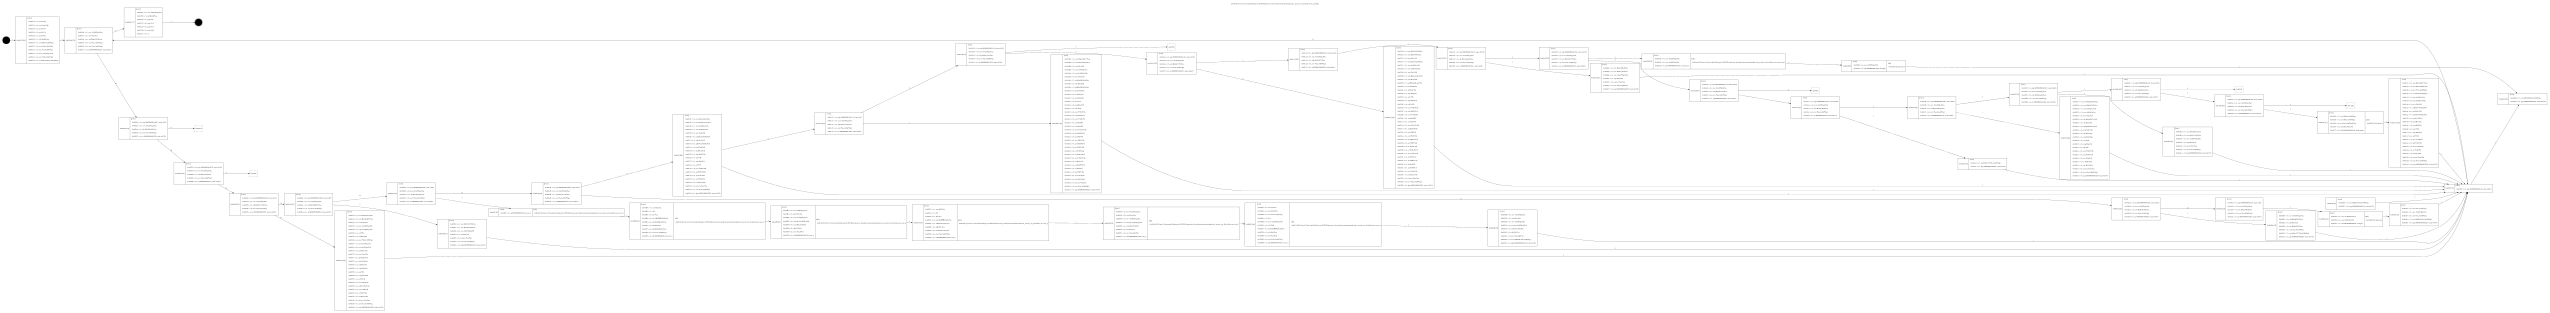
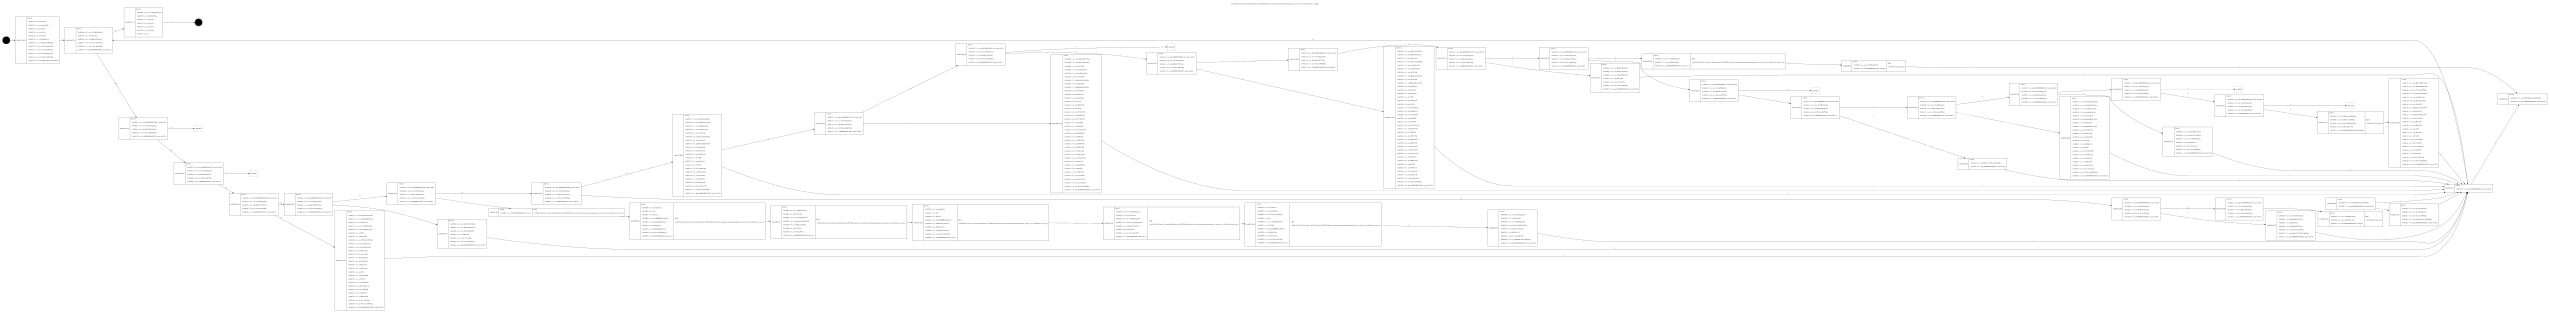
(2385, 217) -> (2382, 209)
